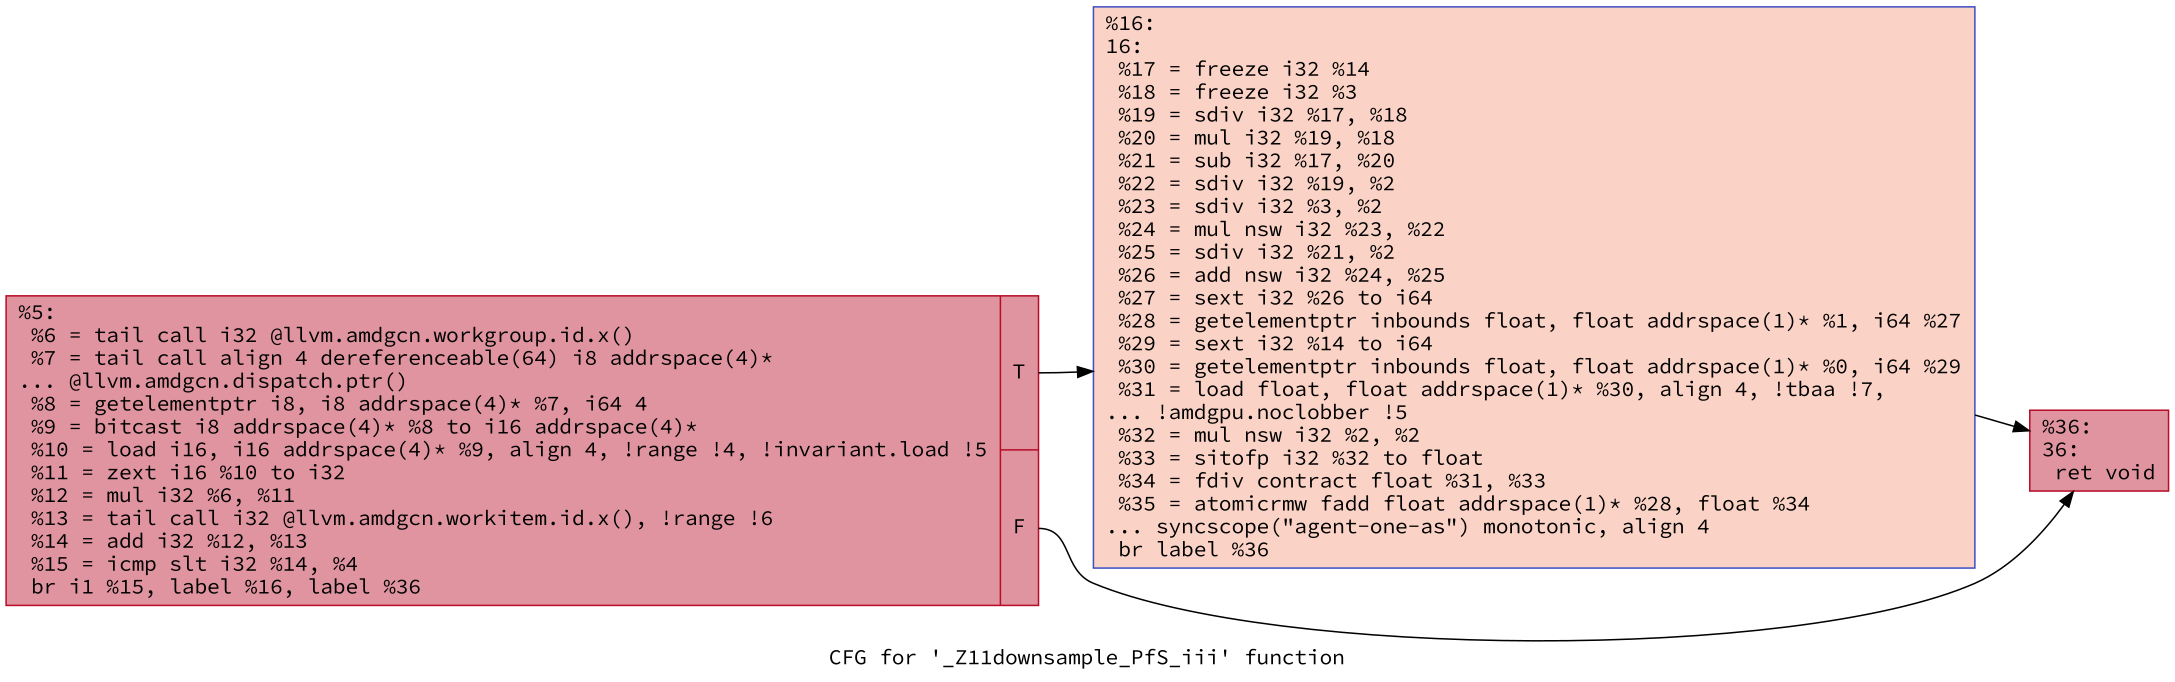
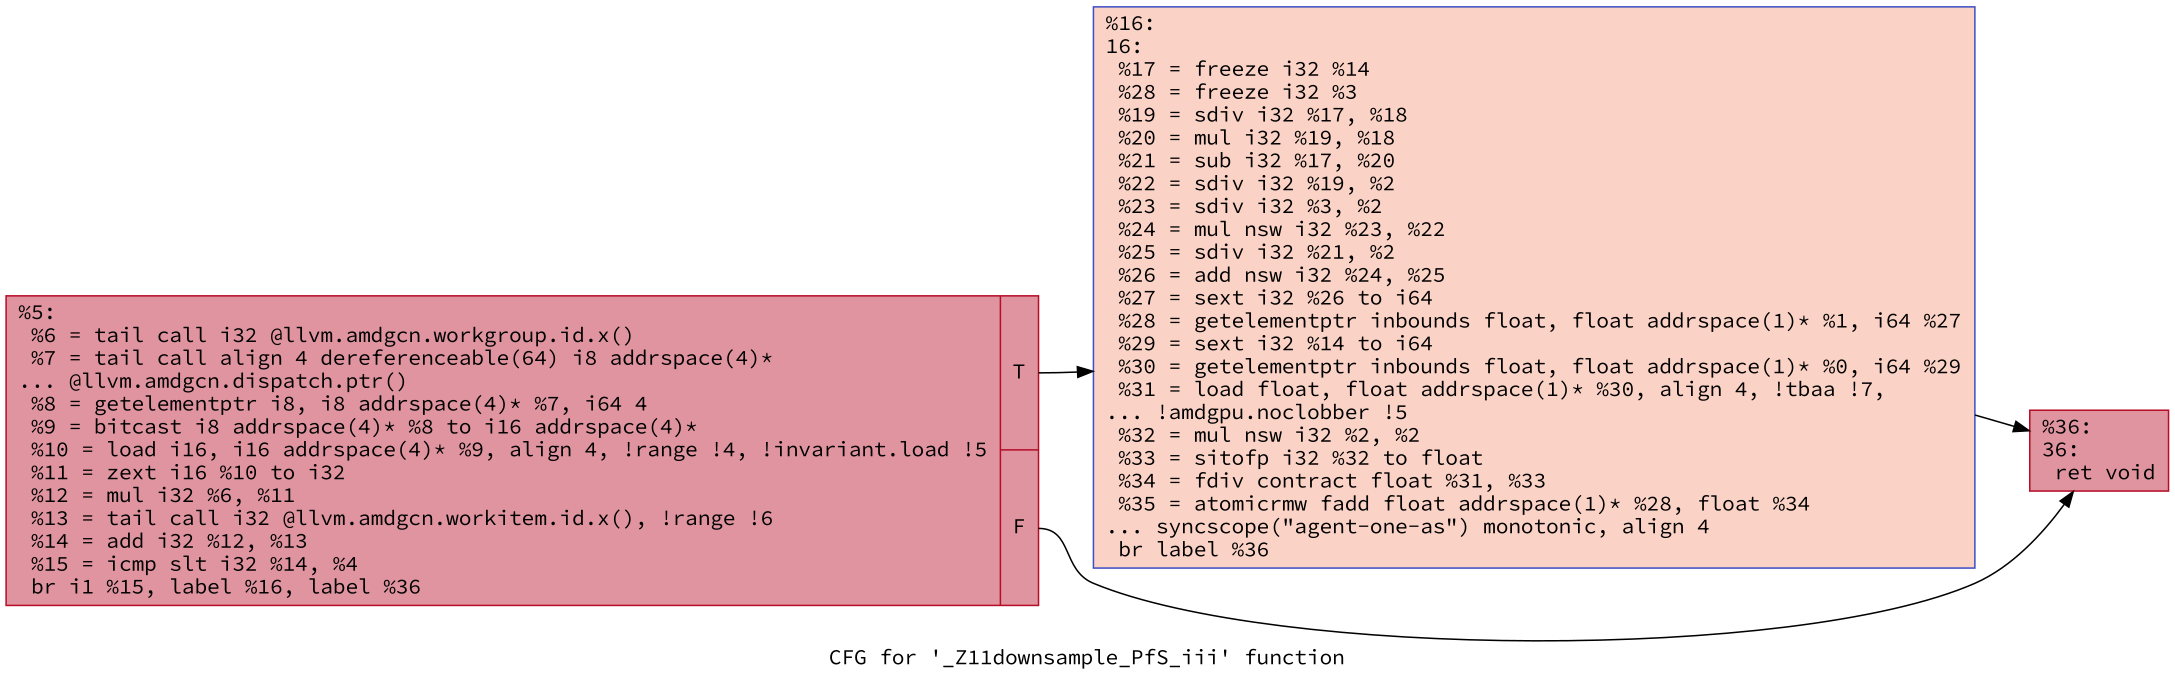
(1232, 92) -> (1232, 92)
